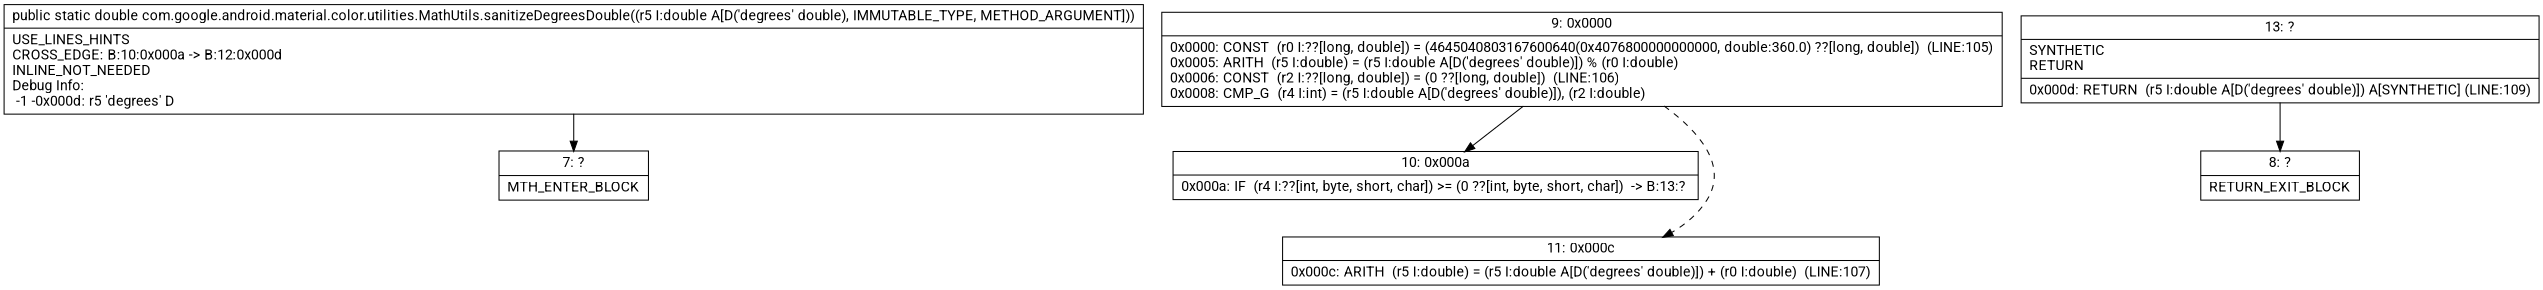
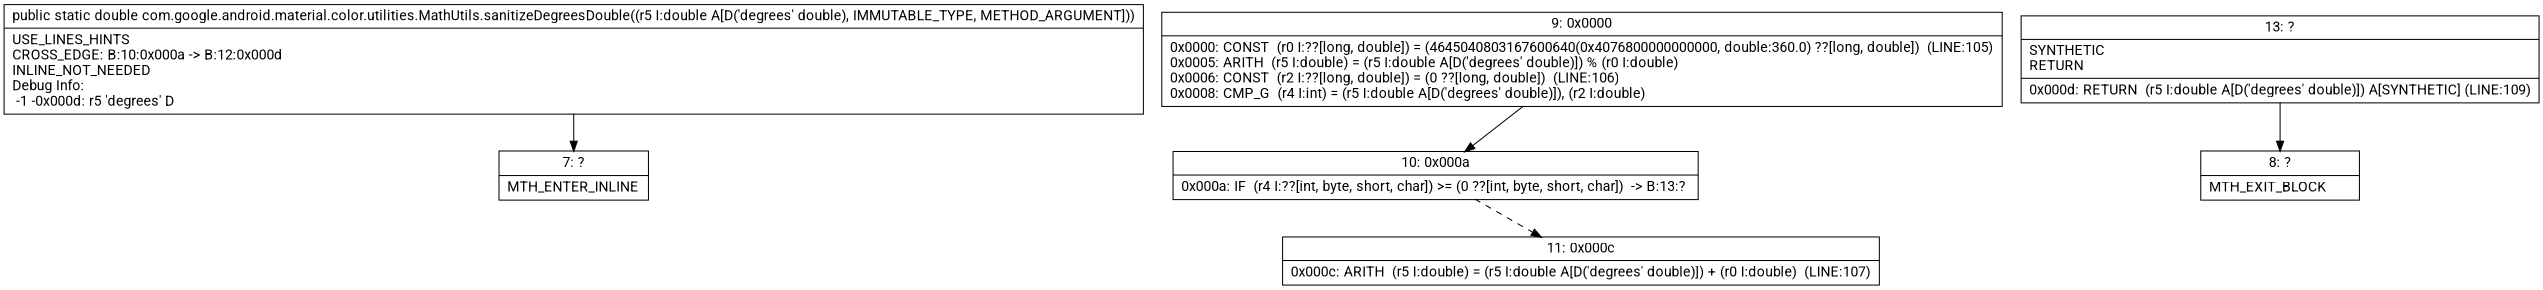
(1713, 168) -> (1504, 216)
(574, 187) -> (573, 187)
(2280, 187) -> (2268, 187)
